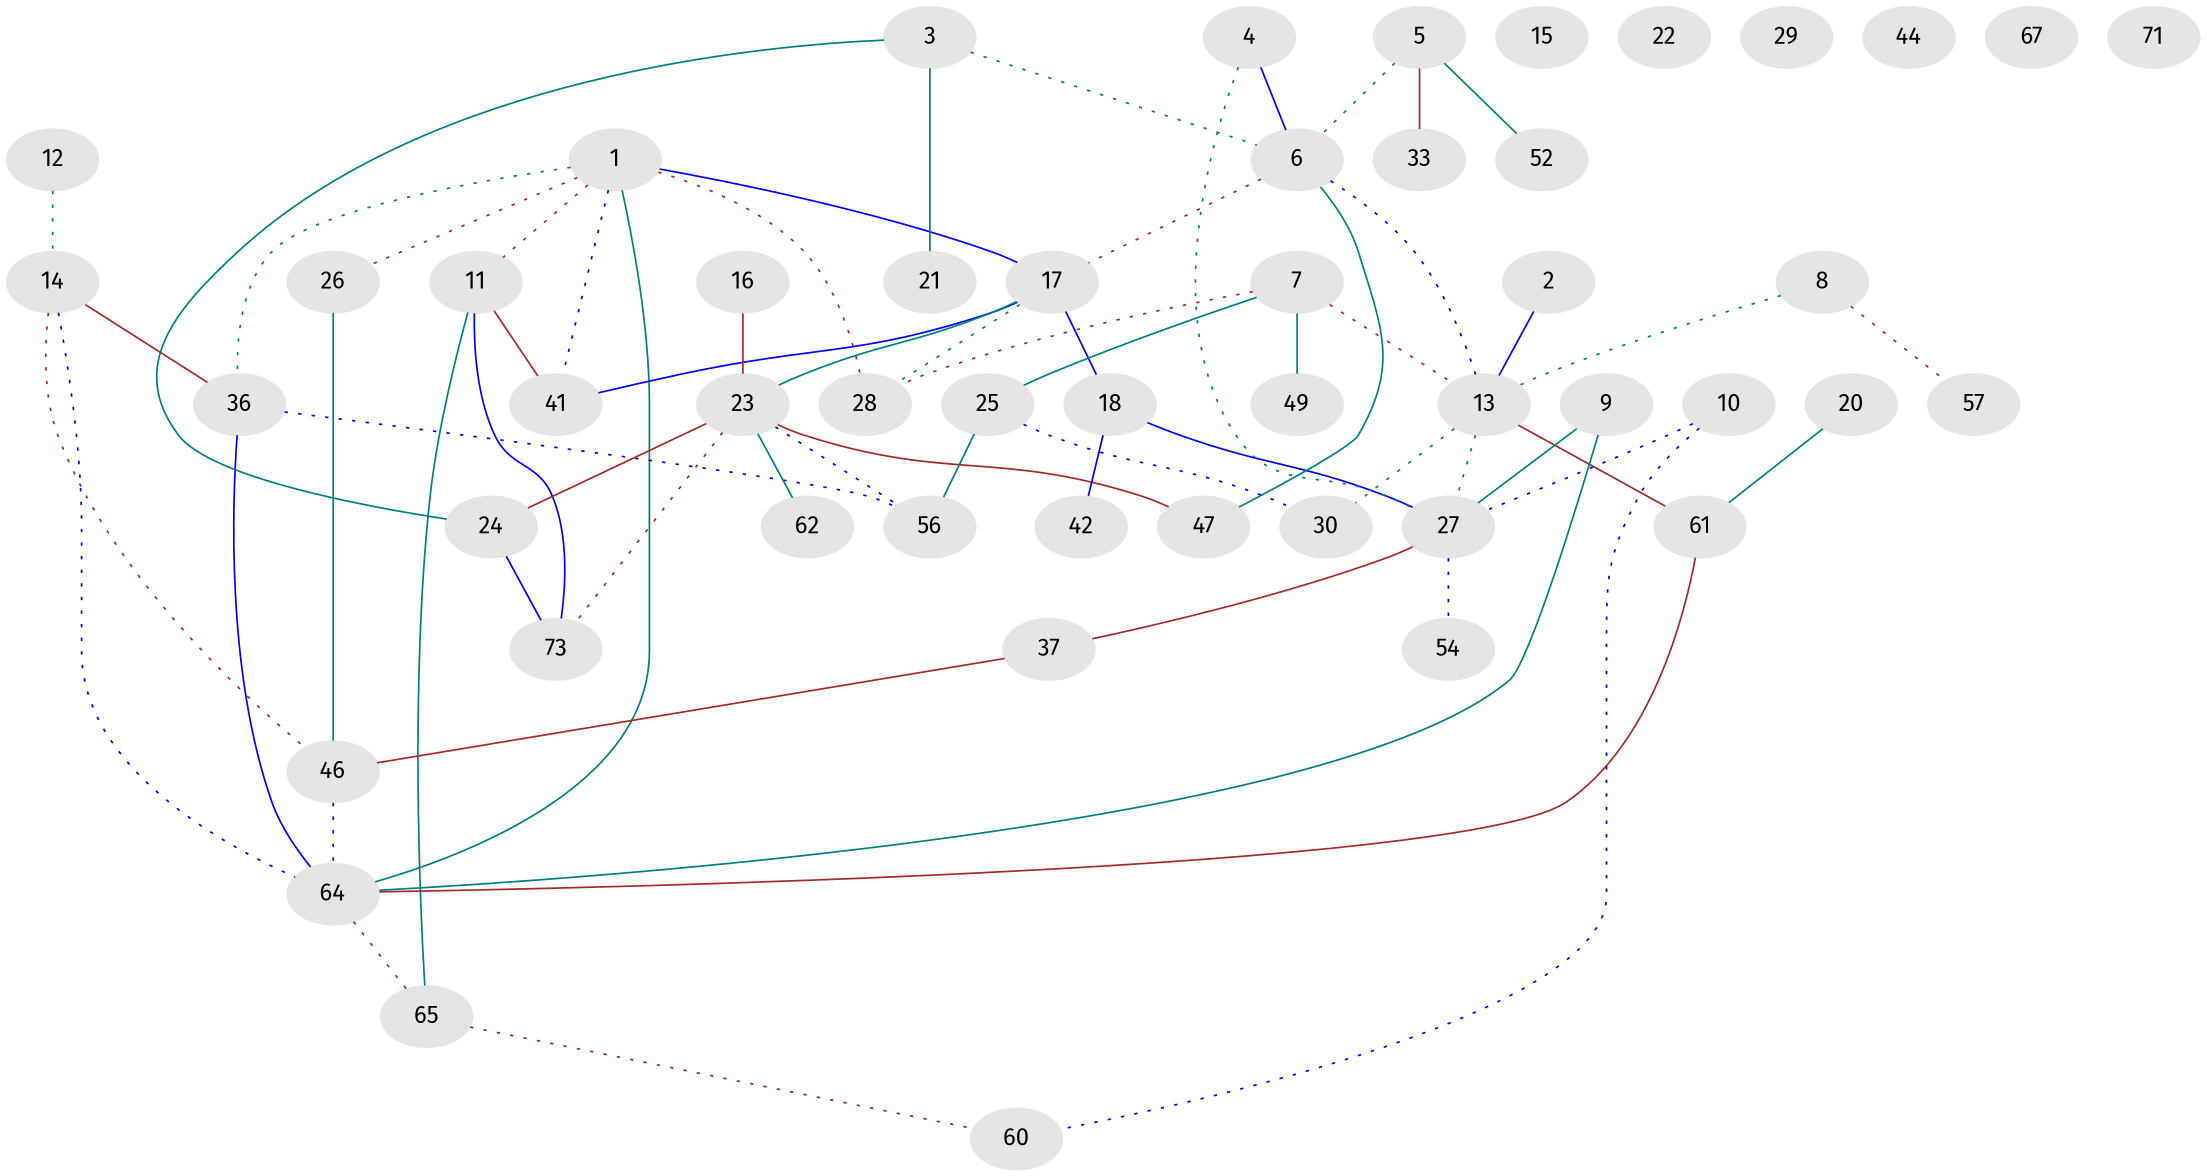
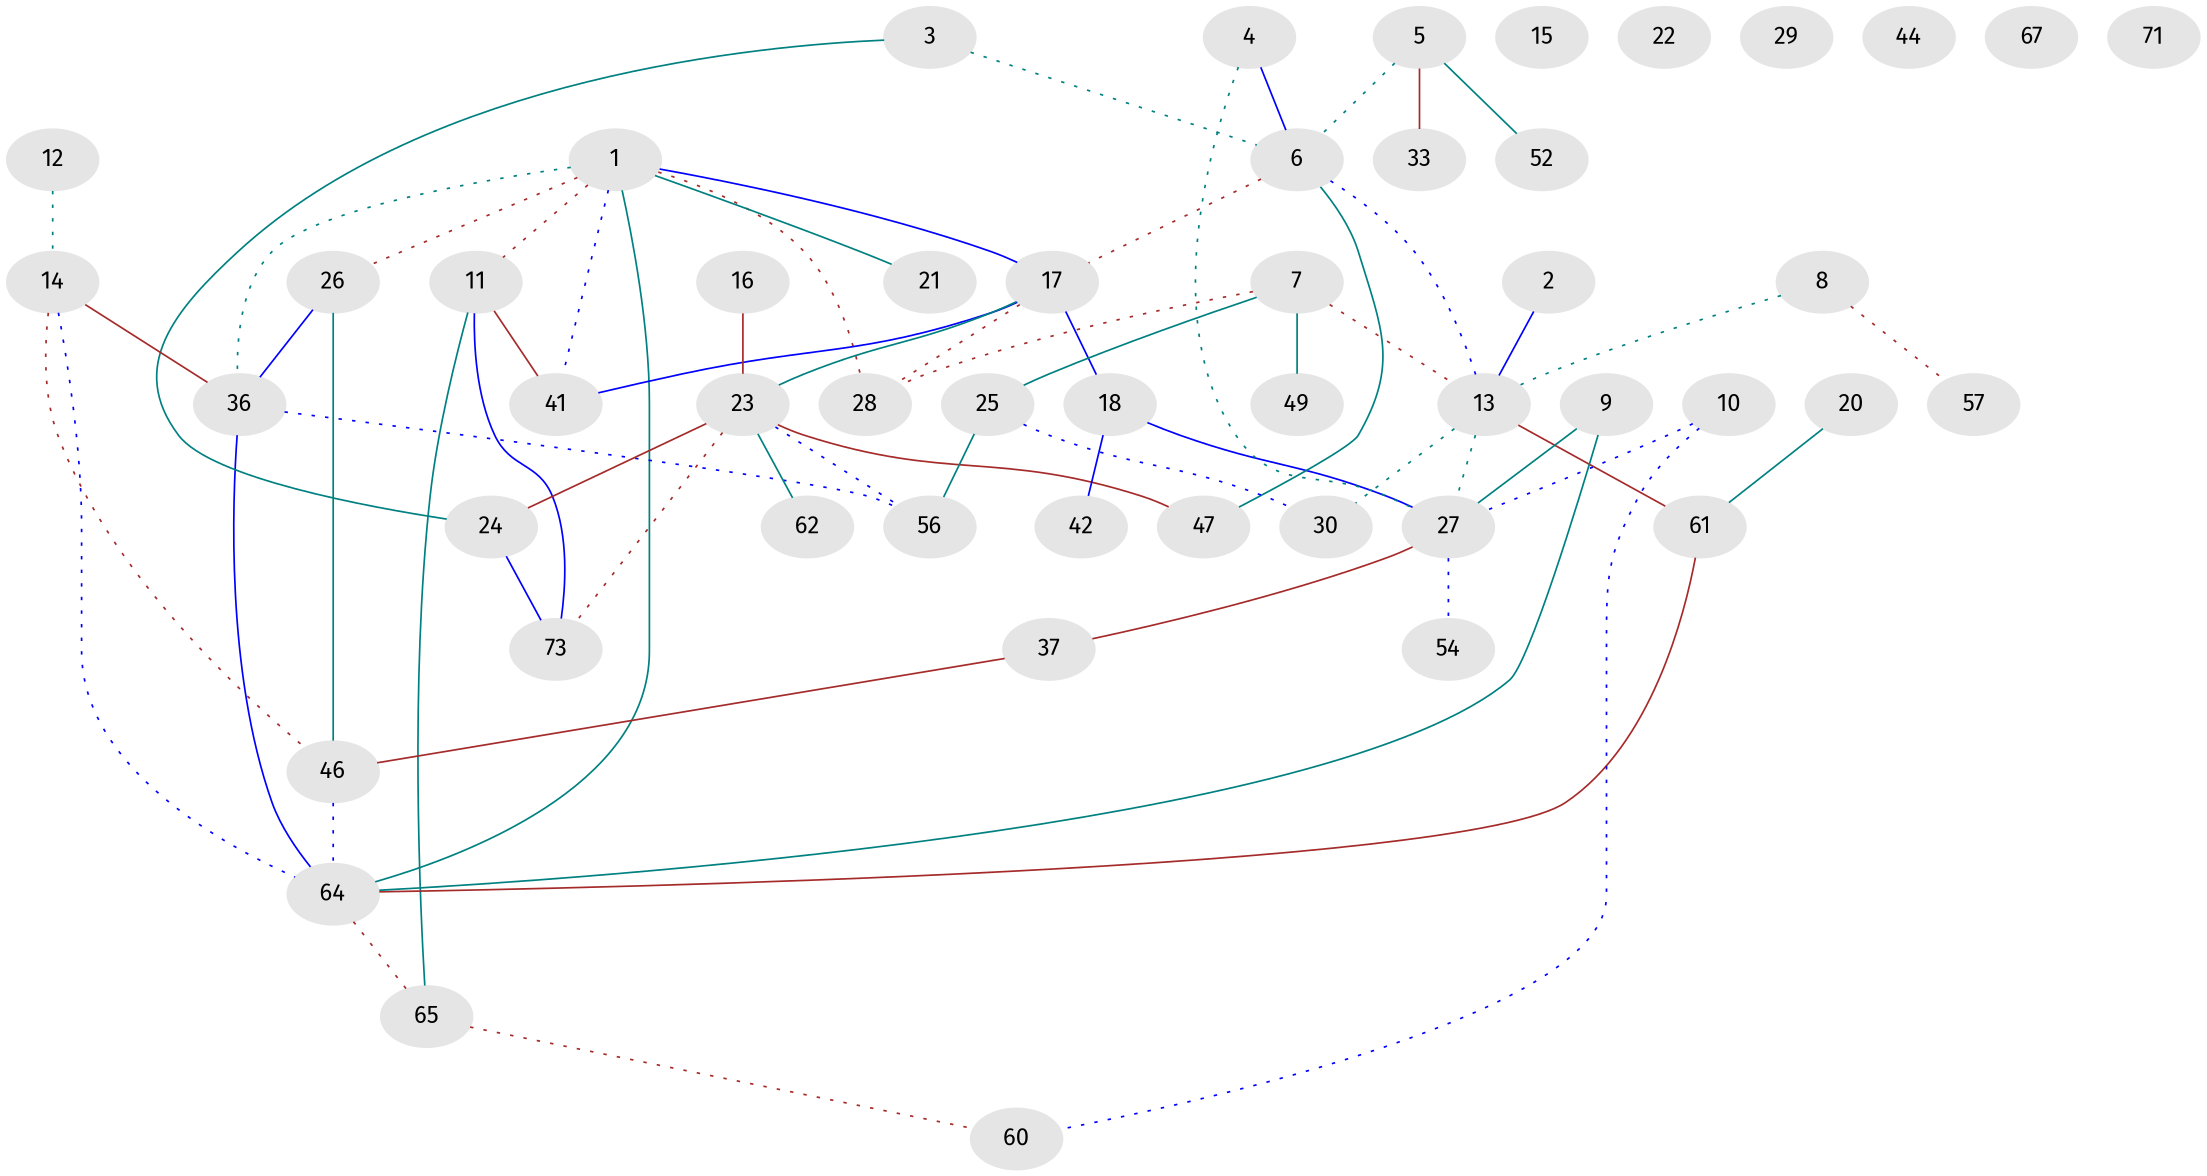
(930, 160) -> (792, 225)
none -> (286, 343)
(959, 344) -> (959, 344)
